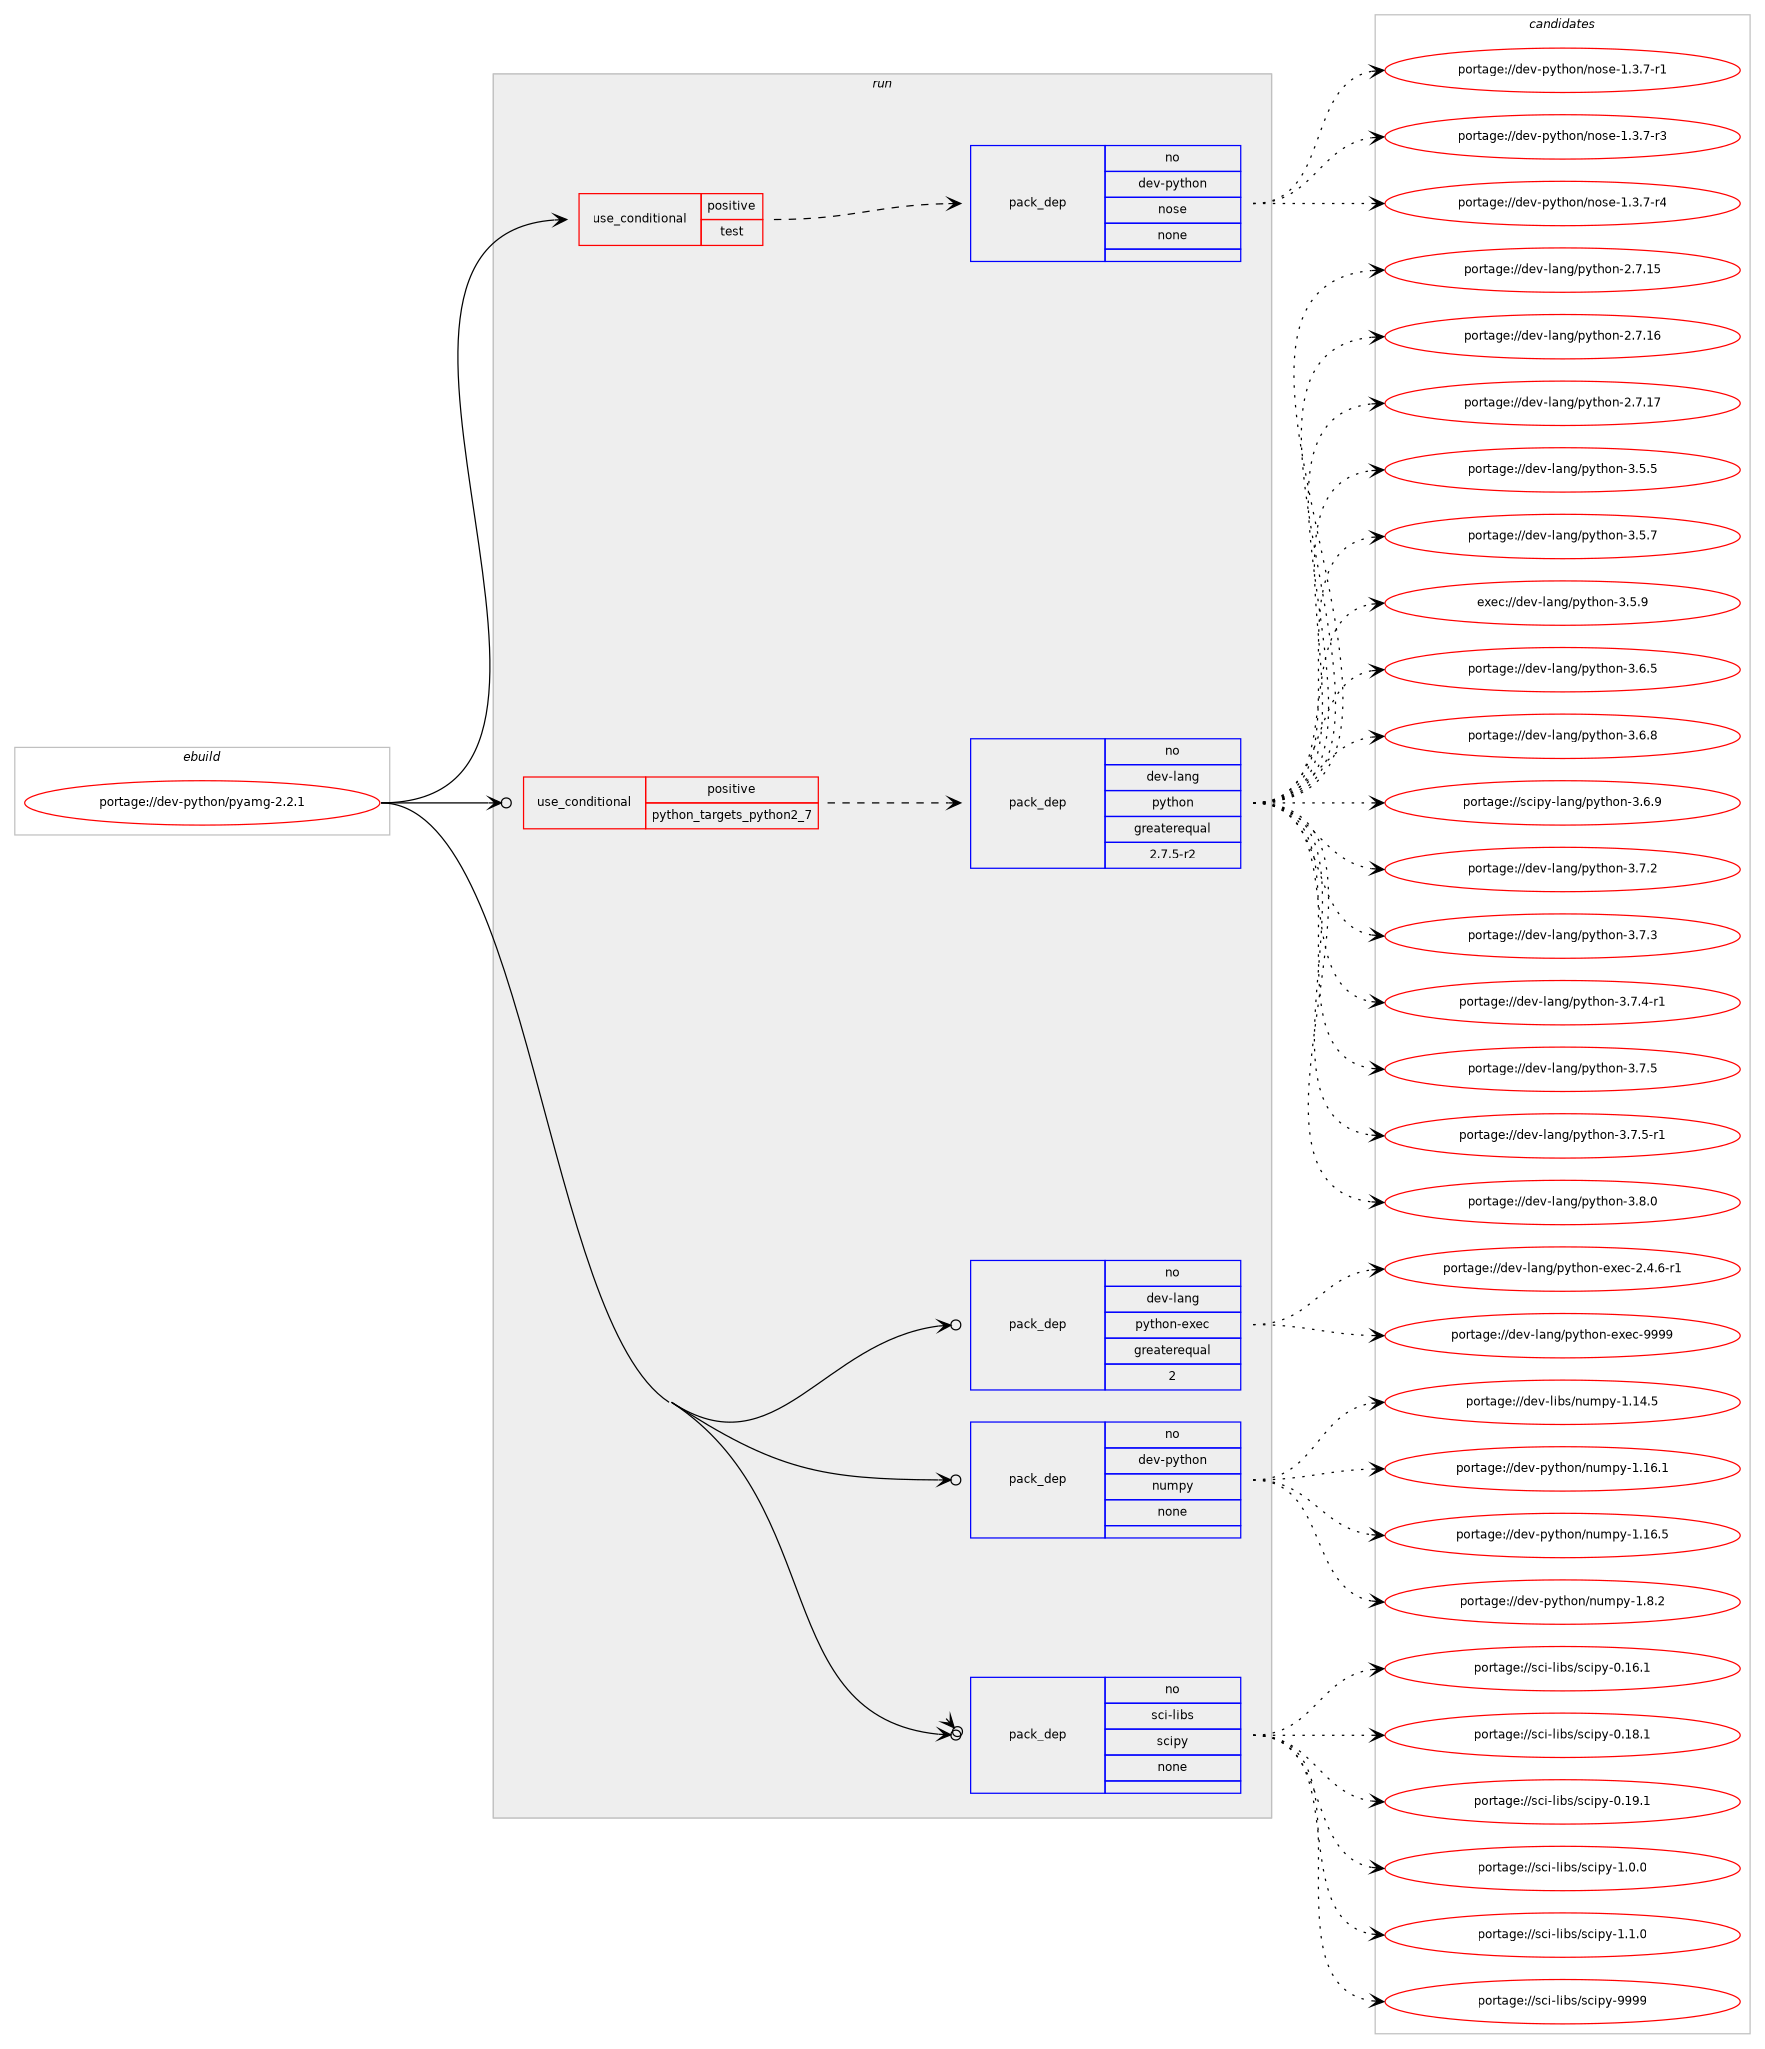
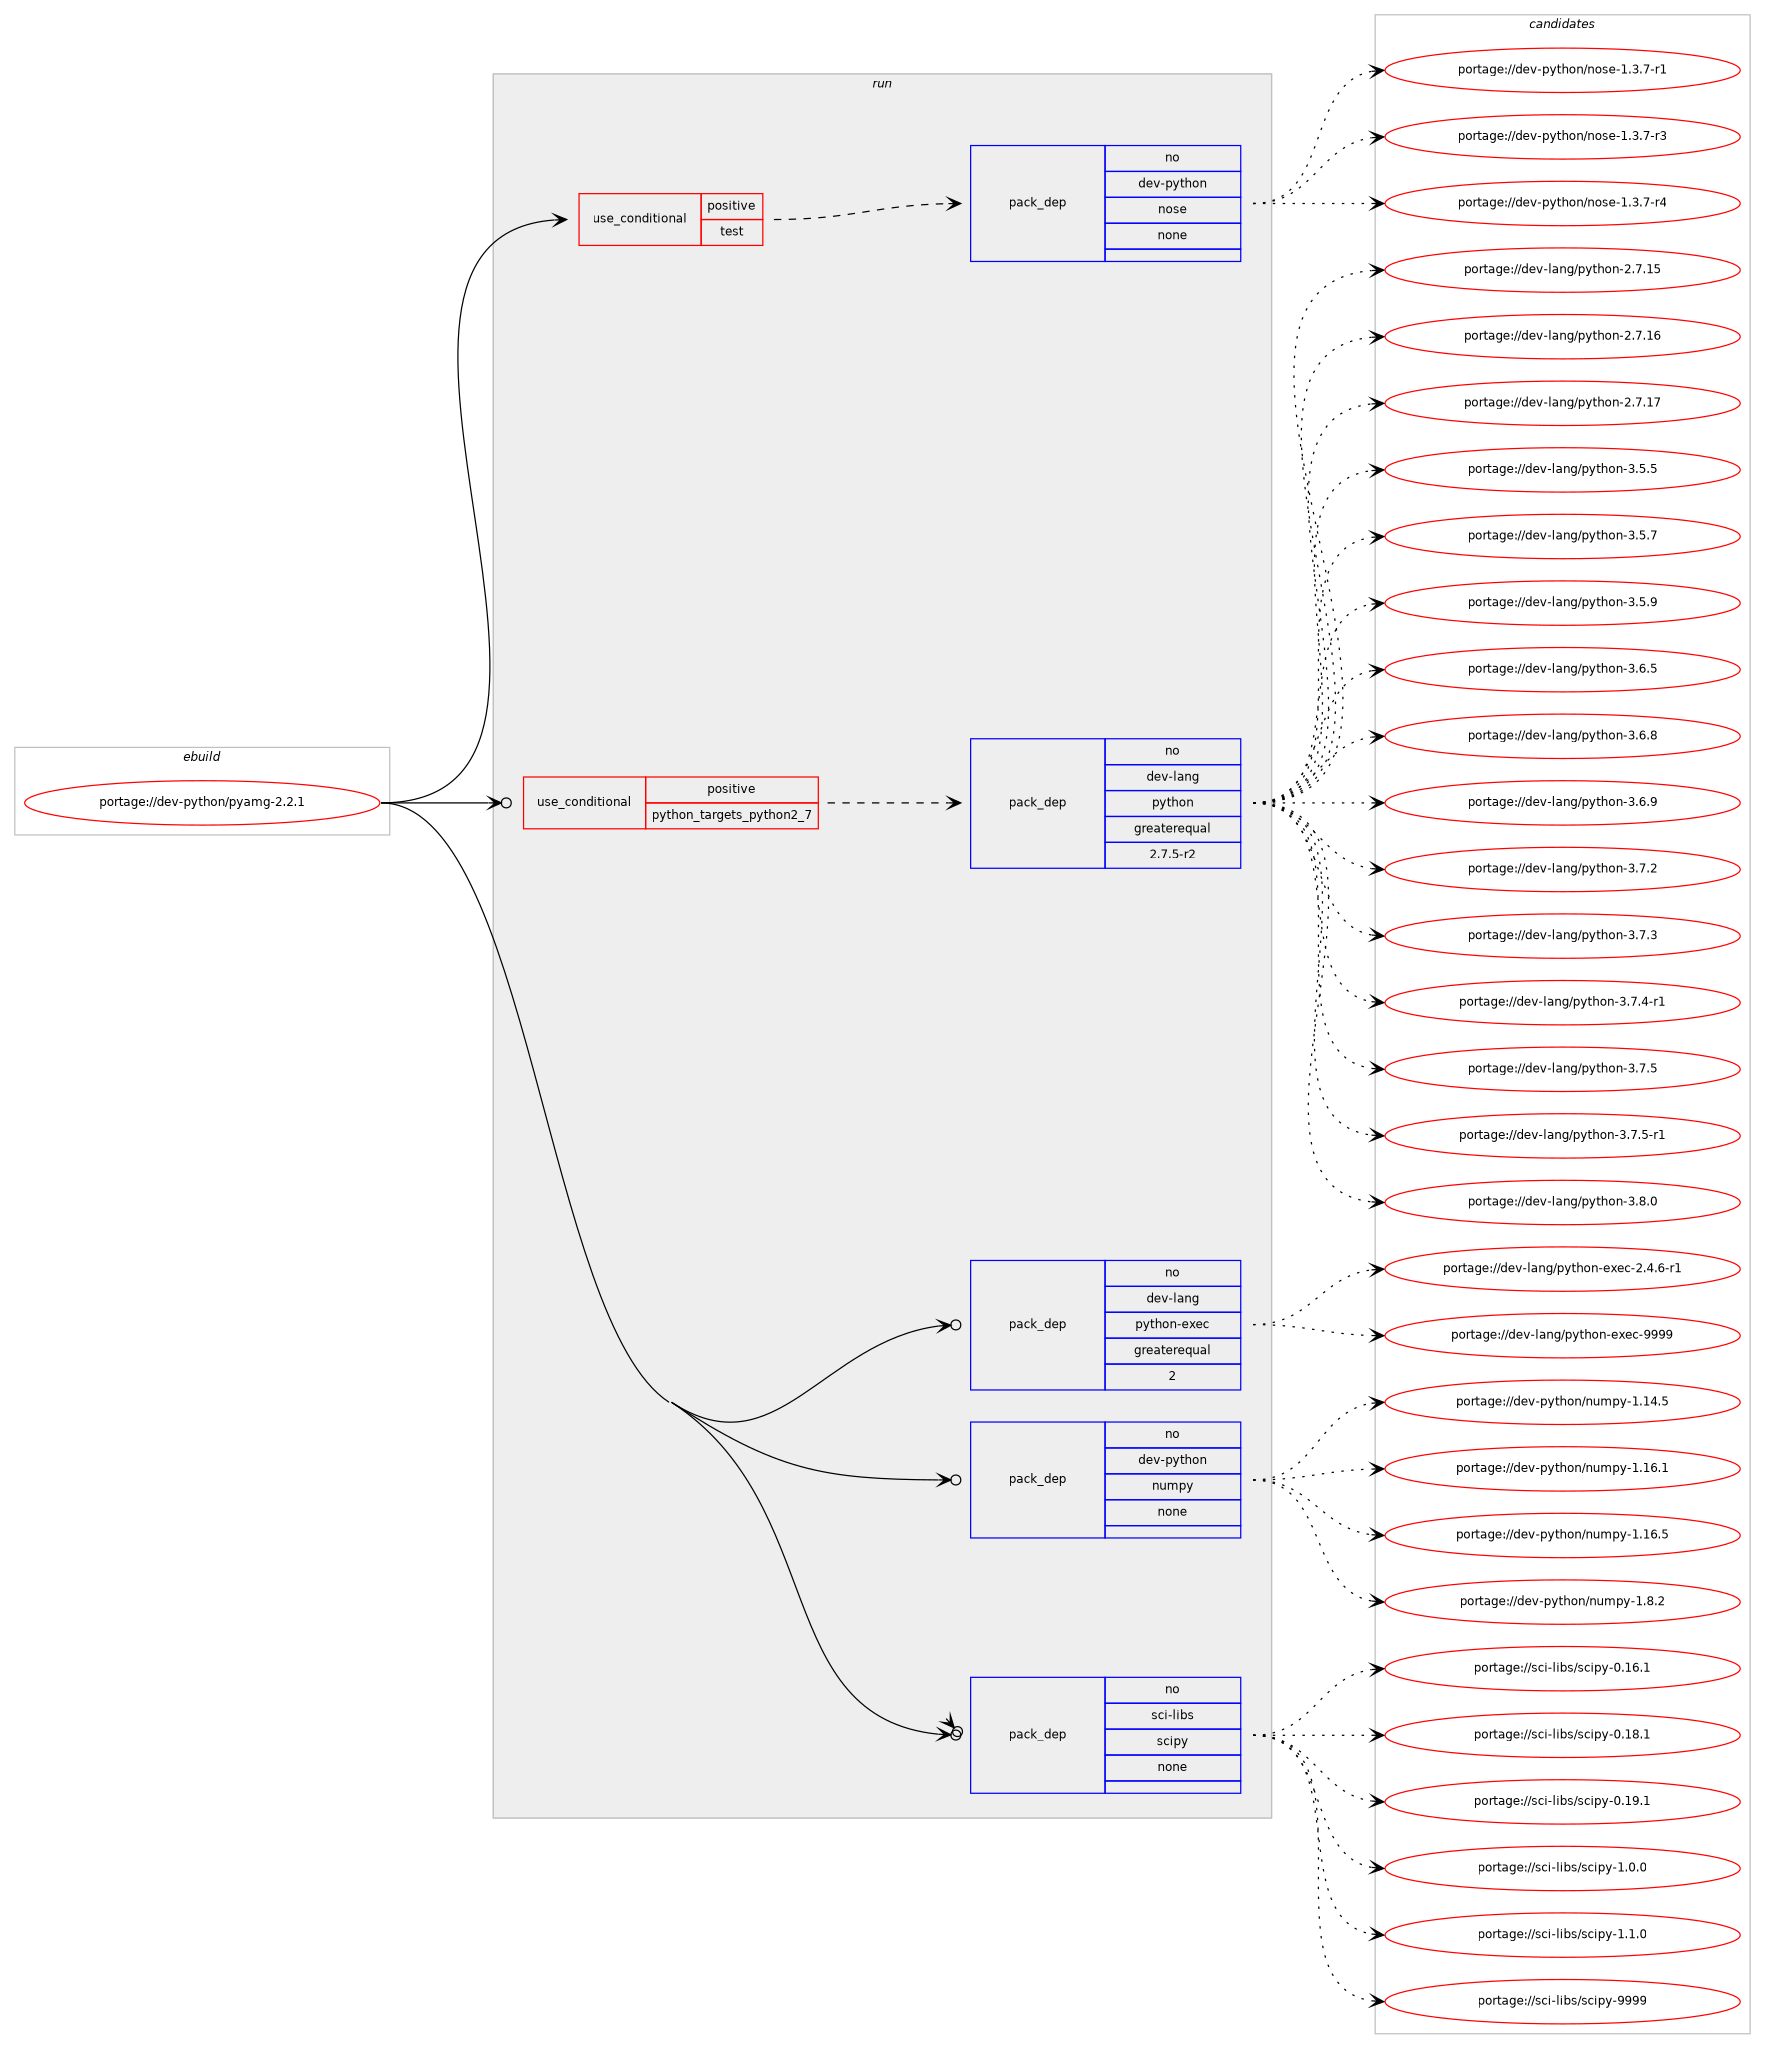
(1563, 603) -> (1563, 603)
(1563, 803) -> (1563, 803)
(1563, 1402) -> (1563, 1402)
